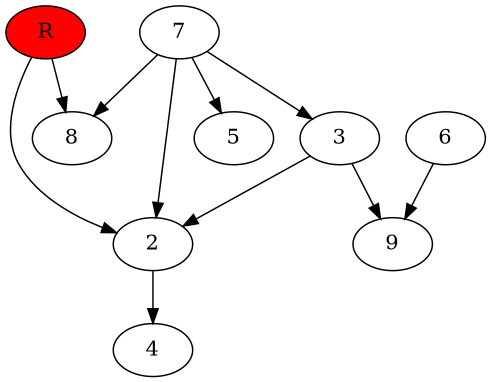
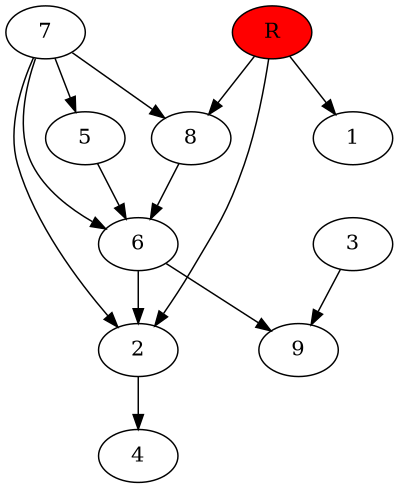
(254, 81) -> (28, 153)
none -> (353, 138)
none -> (108, 185)
none -> (168, 185)
(253, 187) -> (138, 290)
